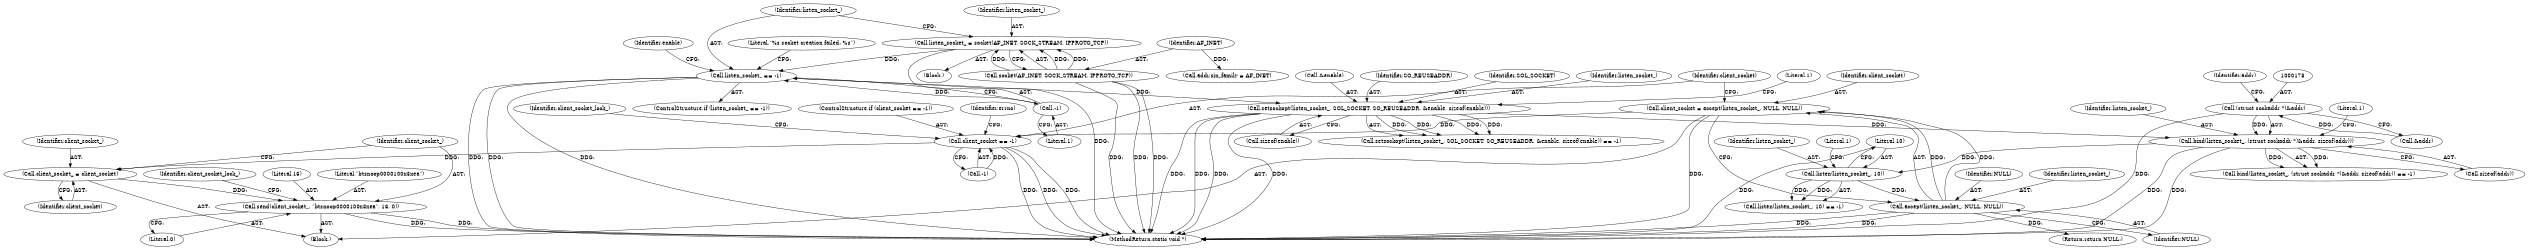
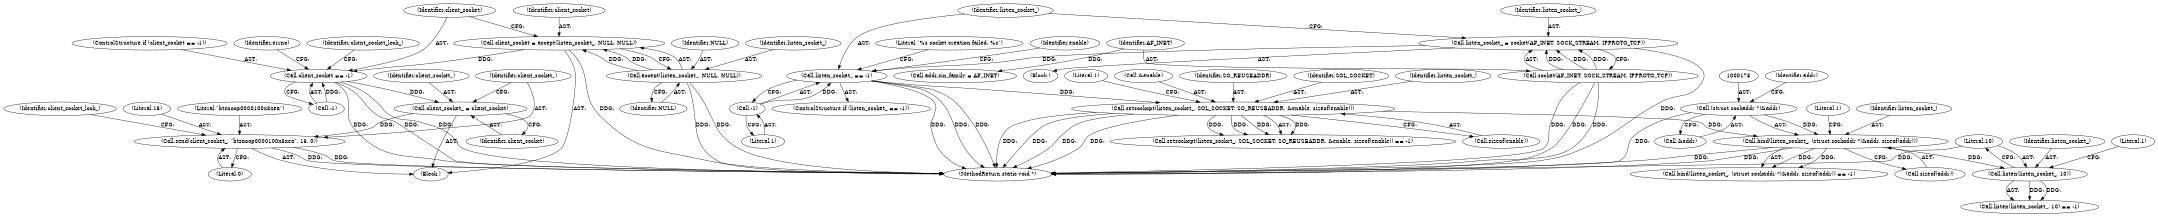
(2327, 125) -> (1738, 125)
(1886, 192) -> none
(2093, 240) -> none
